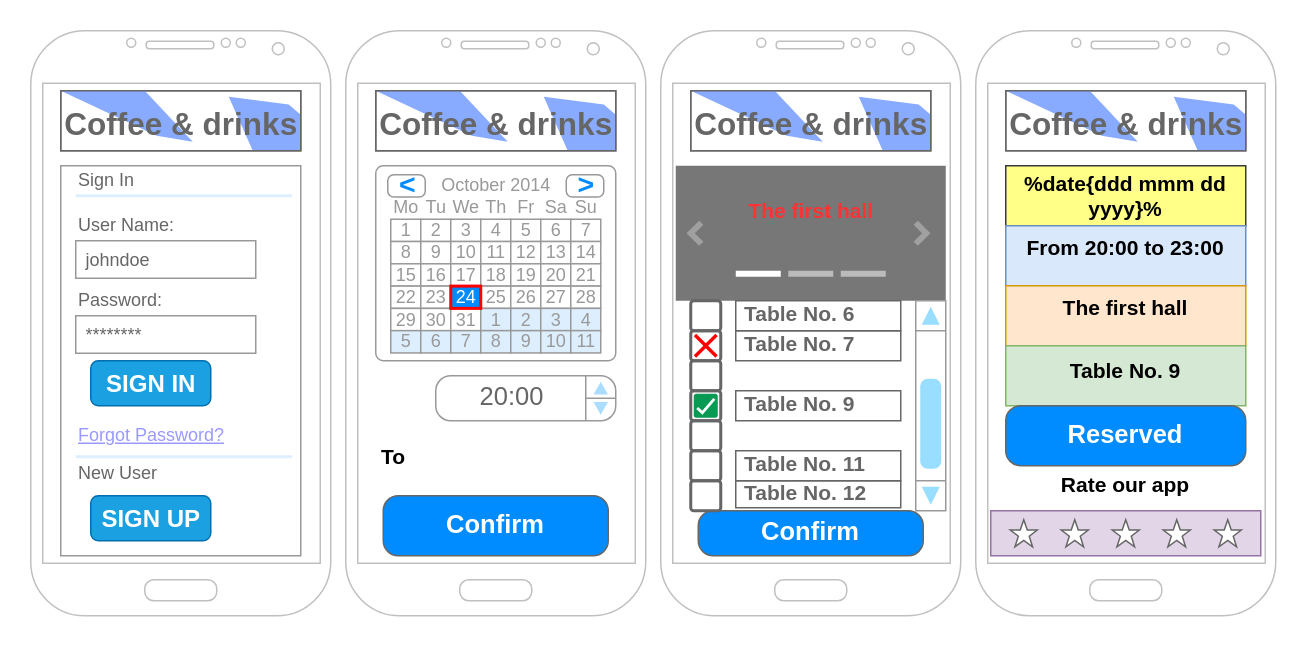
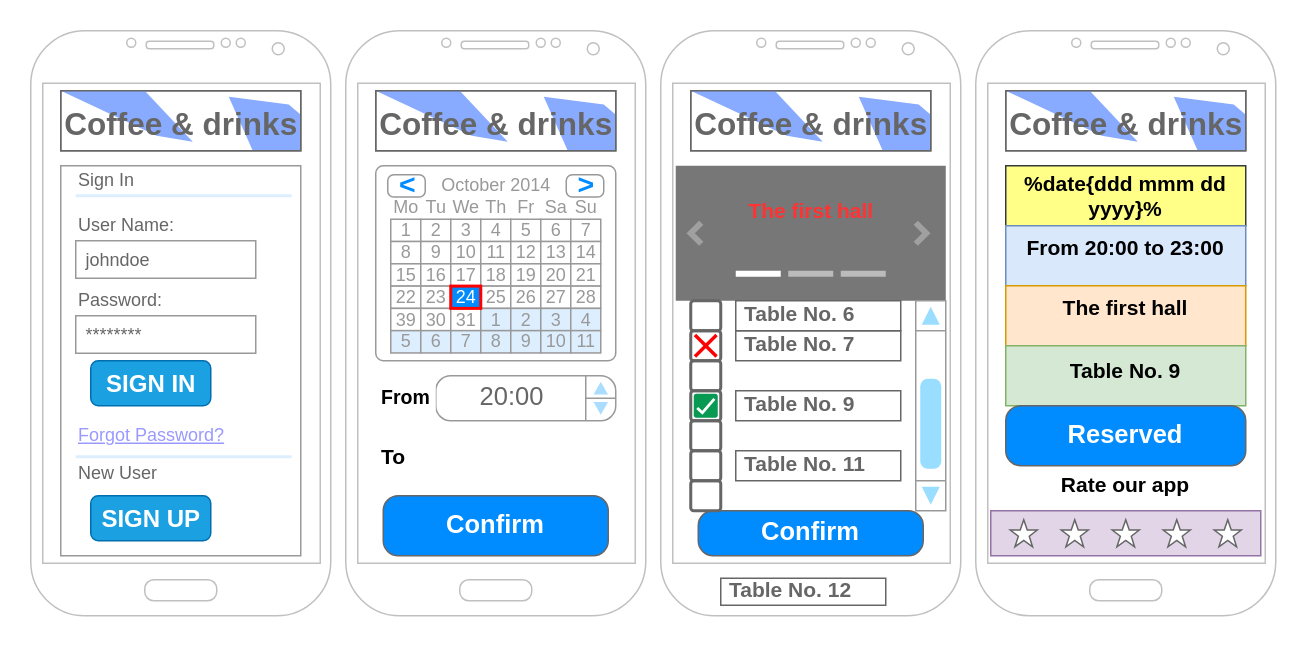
(407, 320) -> (407, 320)
none -> (406, 398)
(818, 494) -> (803, 592)
